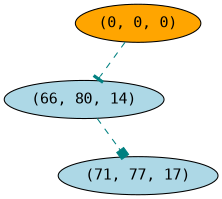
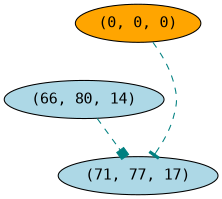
(113, 59) -> (176, 97)
